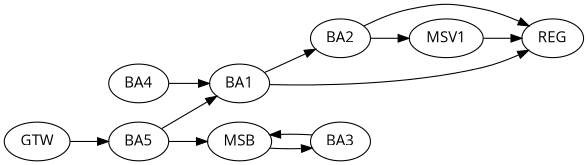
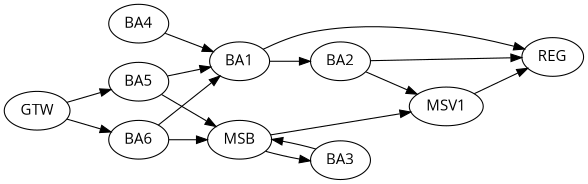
none -> (335, 124)
none -> (139, 140)
